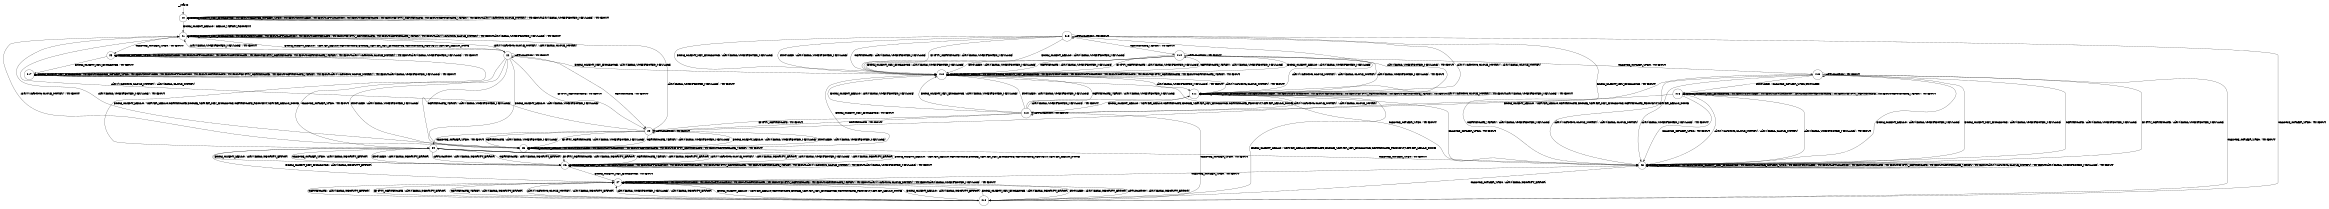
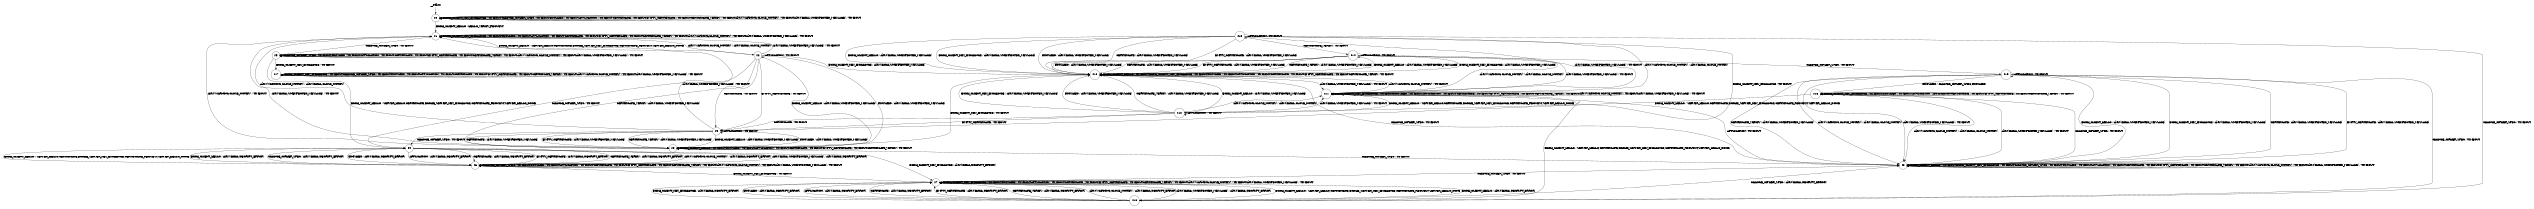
(1472, 131) -> (1744, 131)
(1200, 178) -> none
